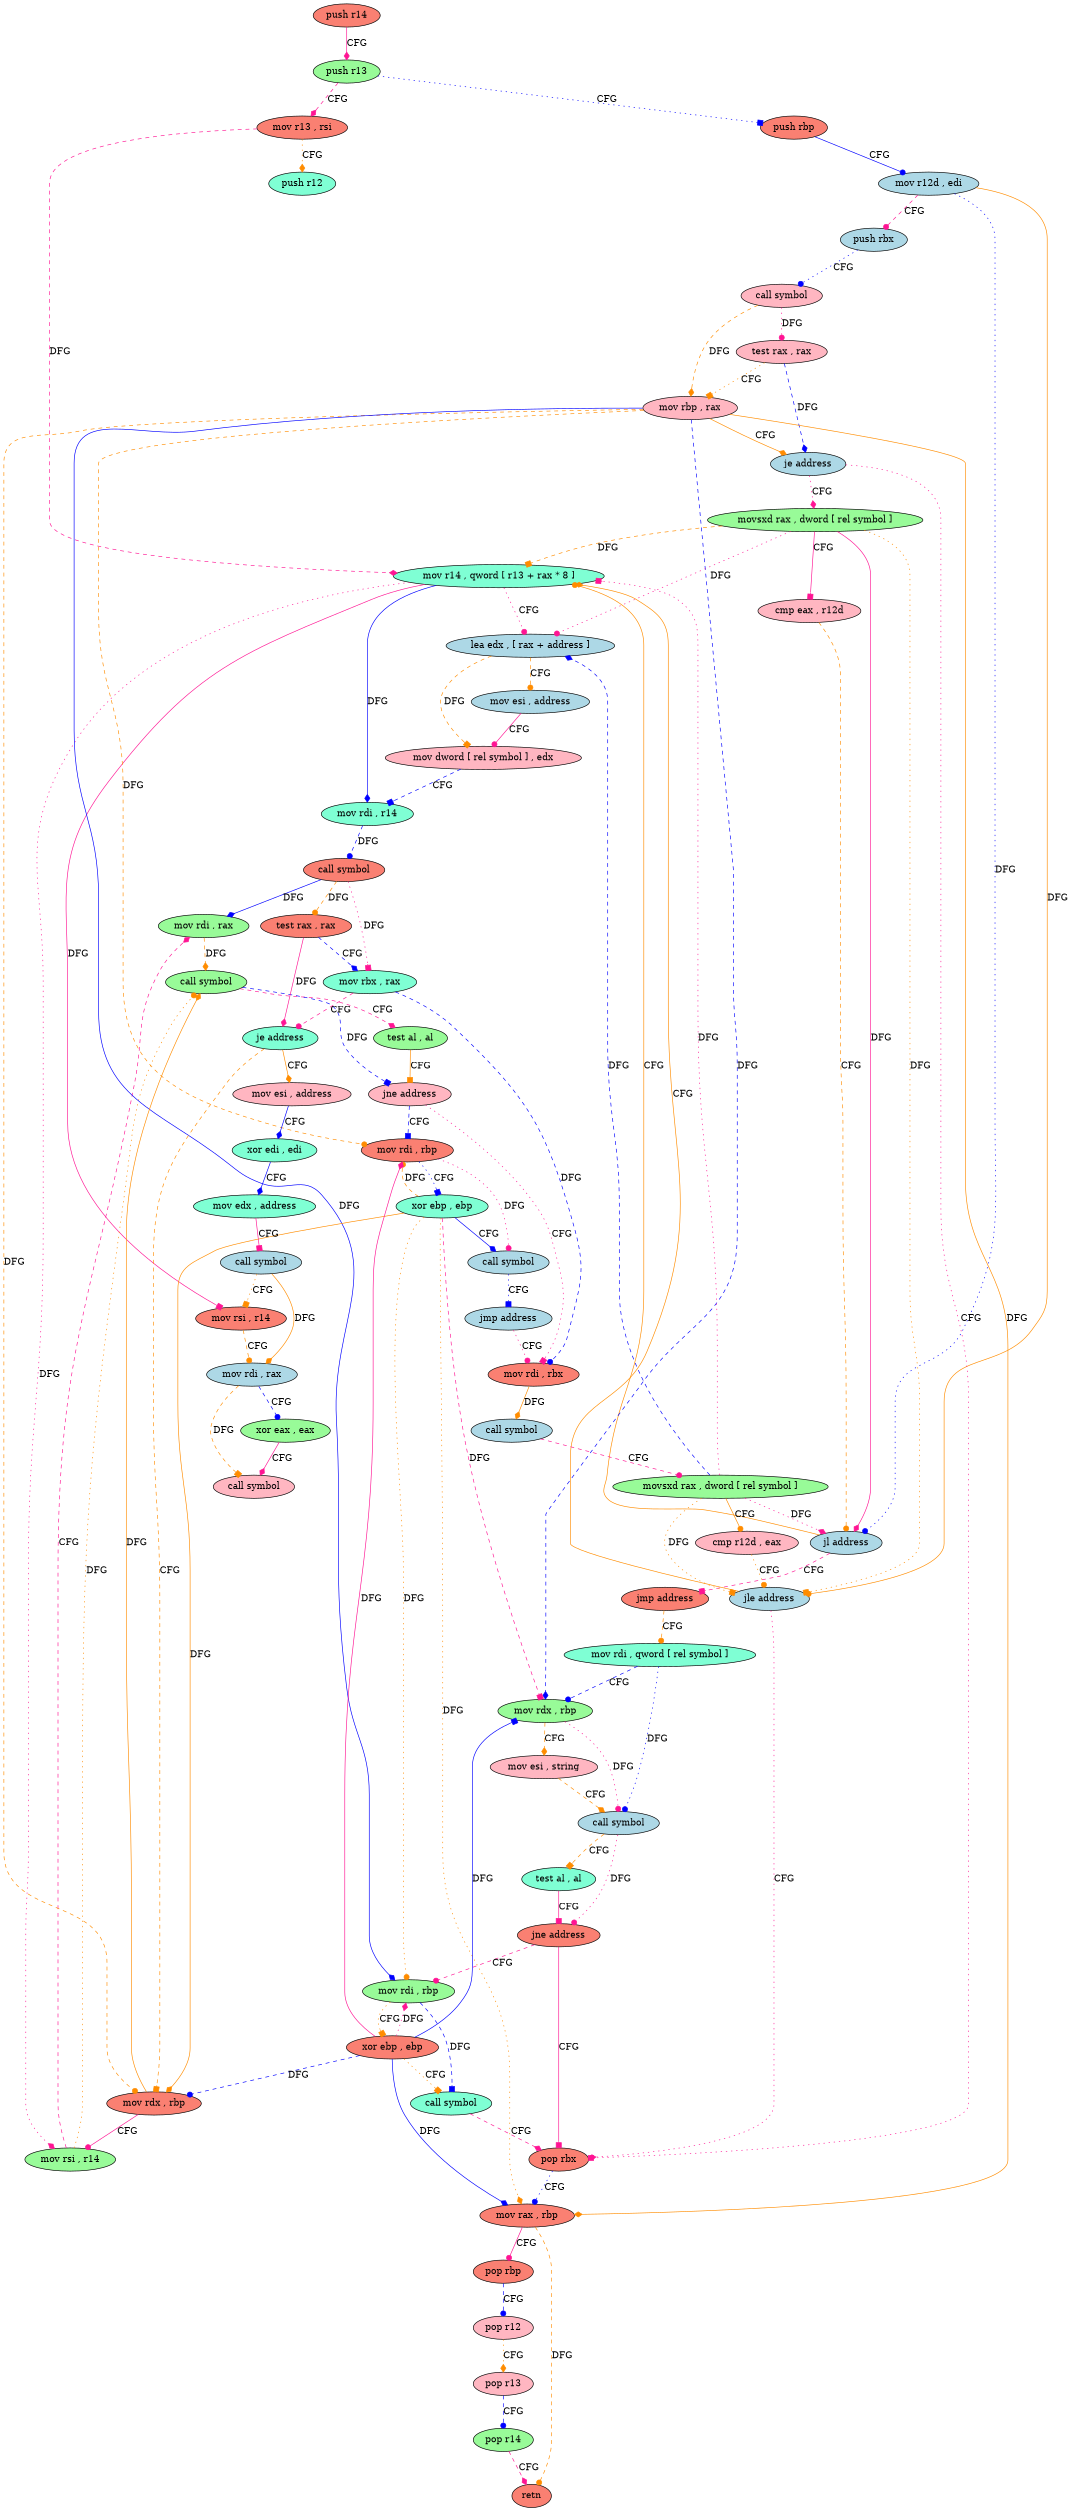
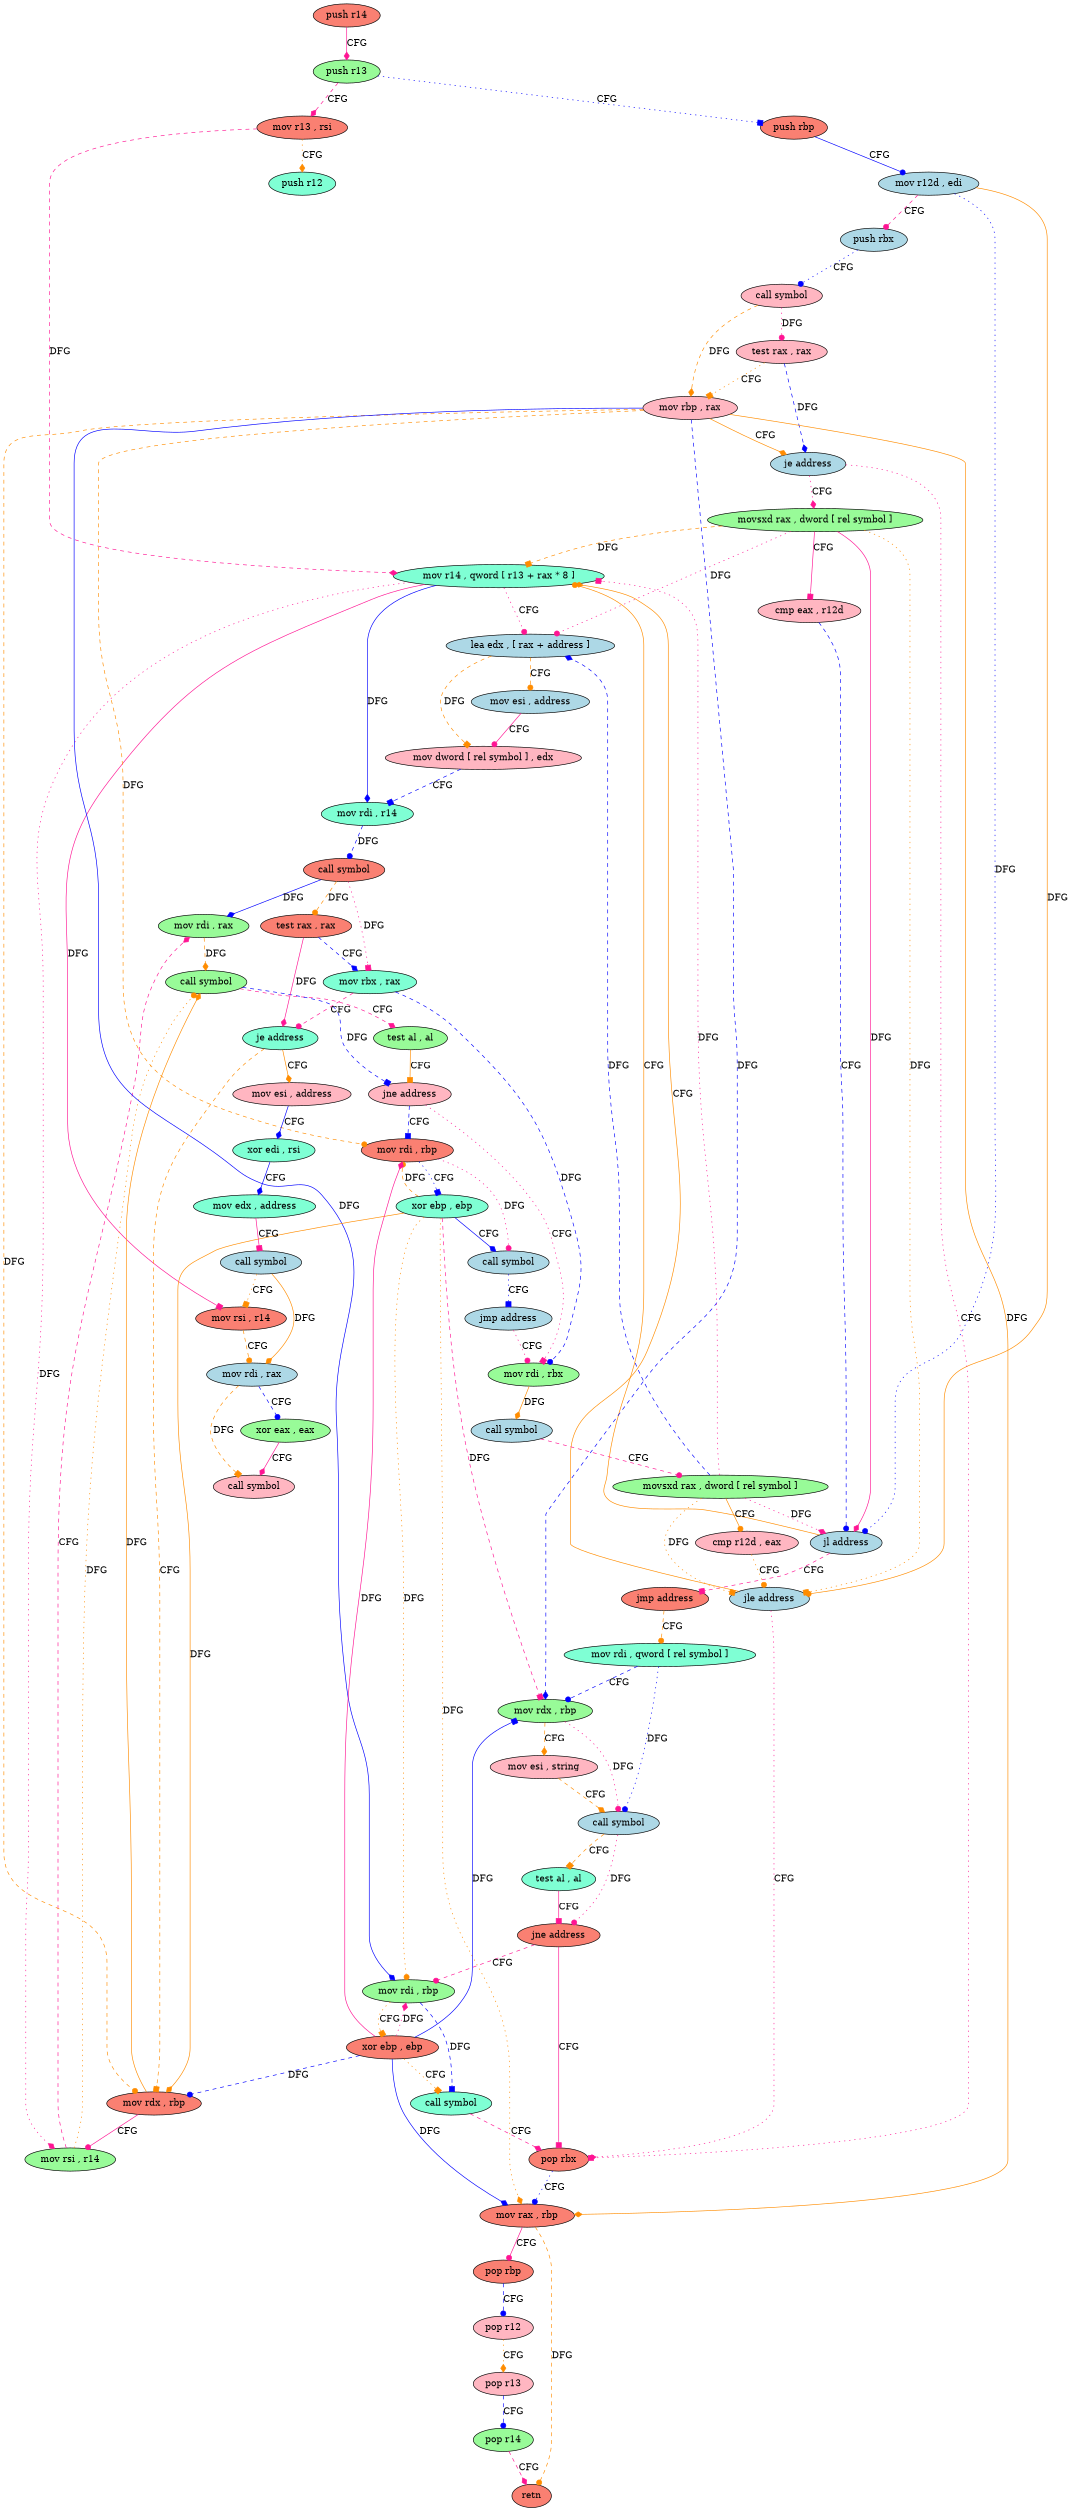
(841, 1072) -> (841, 1072)
(275, 1150) -> (274, 1150)
(534, 1375) -> (534, 1375)
